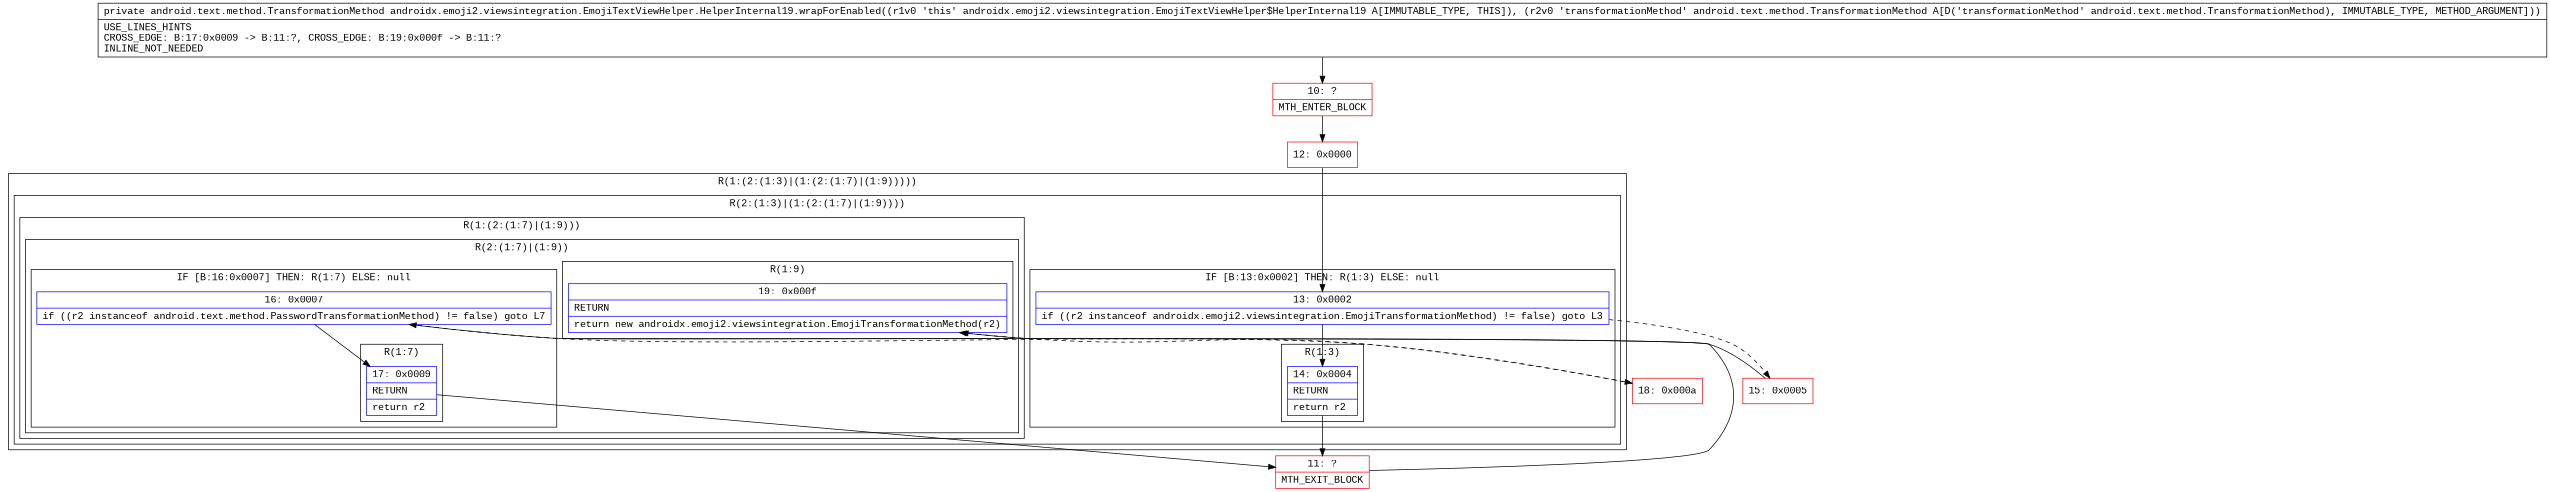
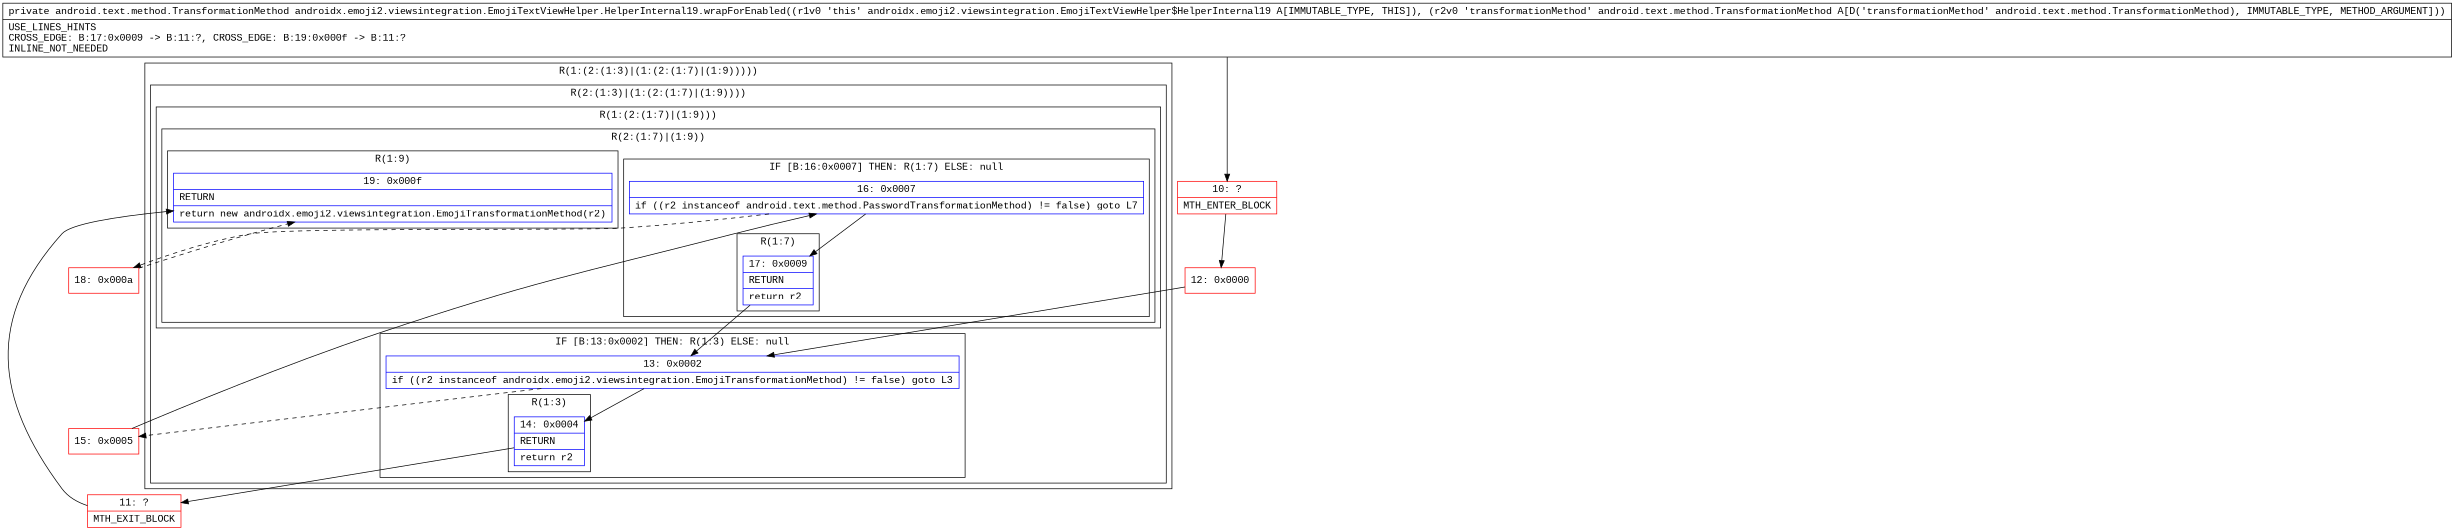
(811, 427) -> (711, 338)
